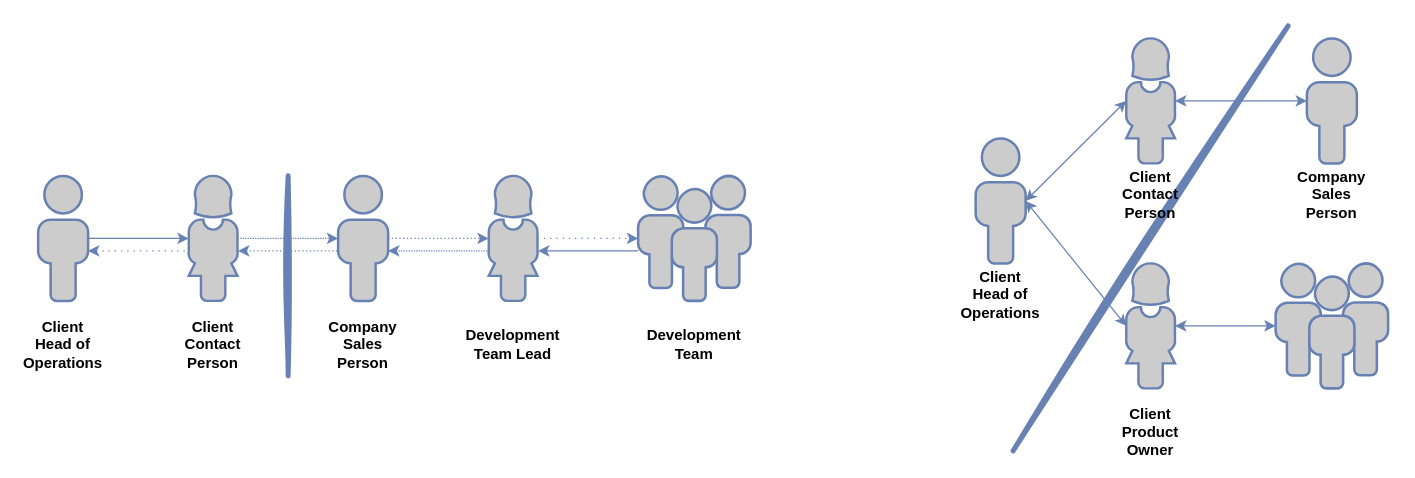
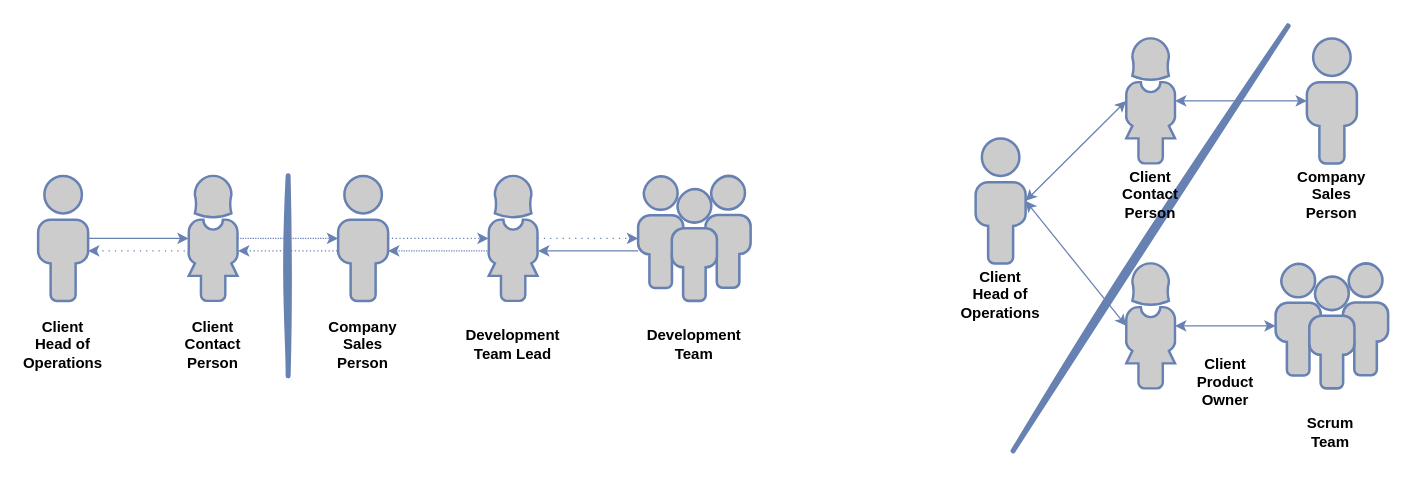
(1151, 432) -> (1226, 382)
none -> (1331, 432)
